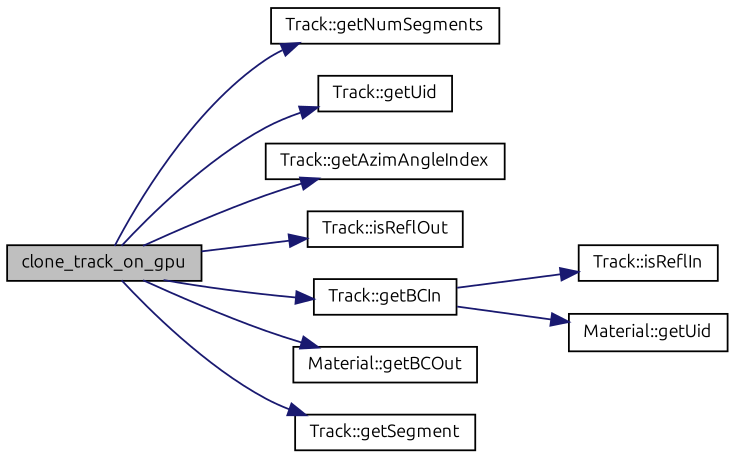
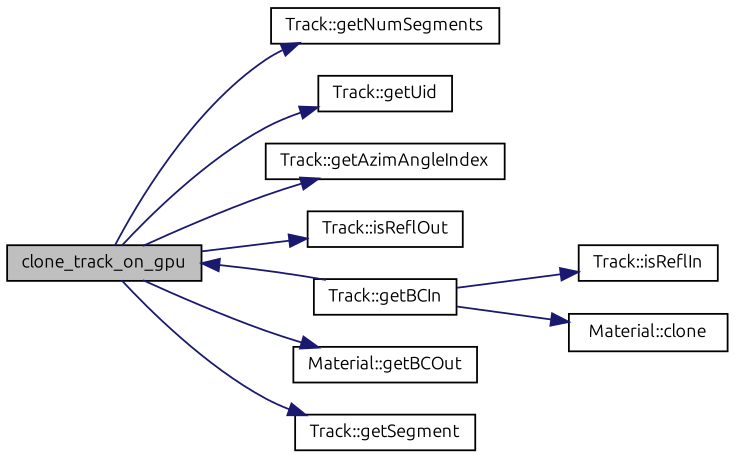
(229, 290) -> (273, 272)
(648, 333) -> (648, 333)
